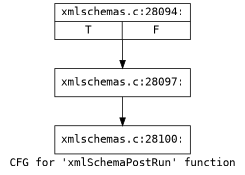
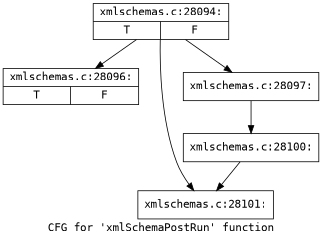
none -> (71, 87)
none -> (206, 205)
